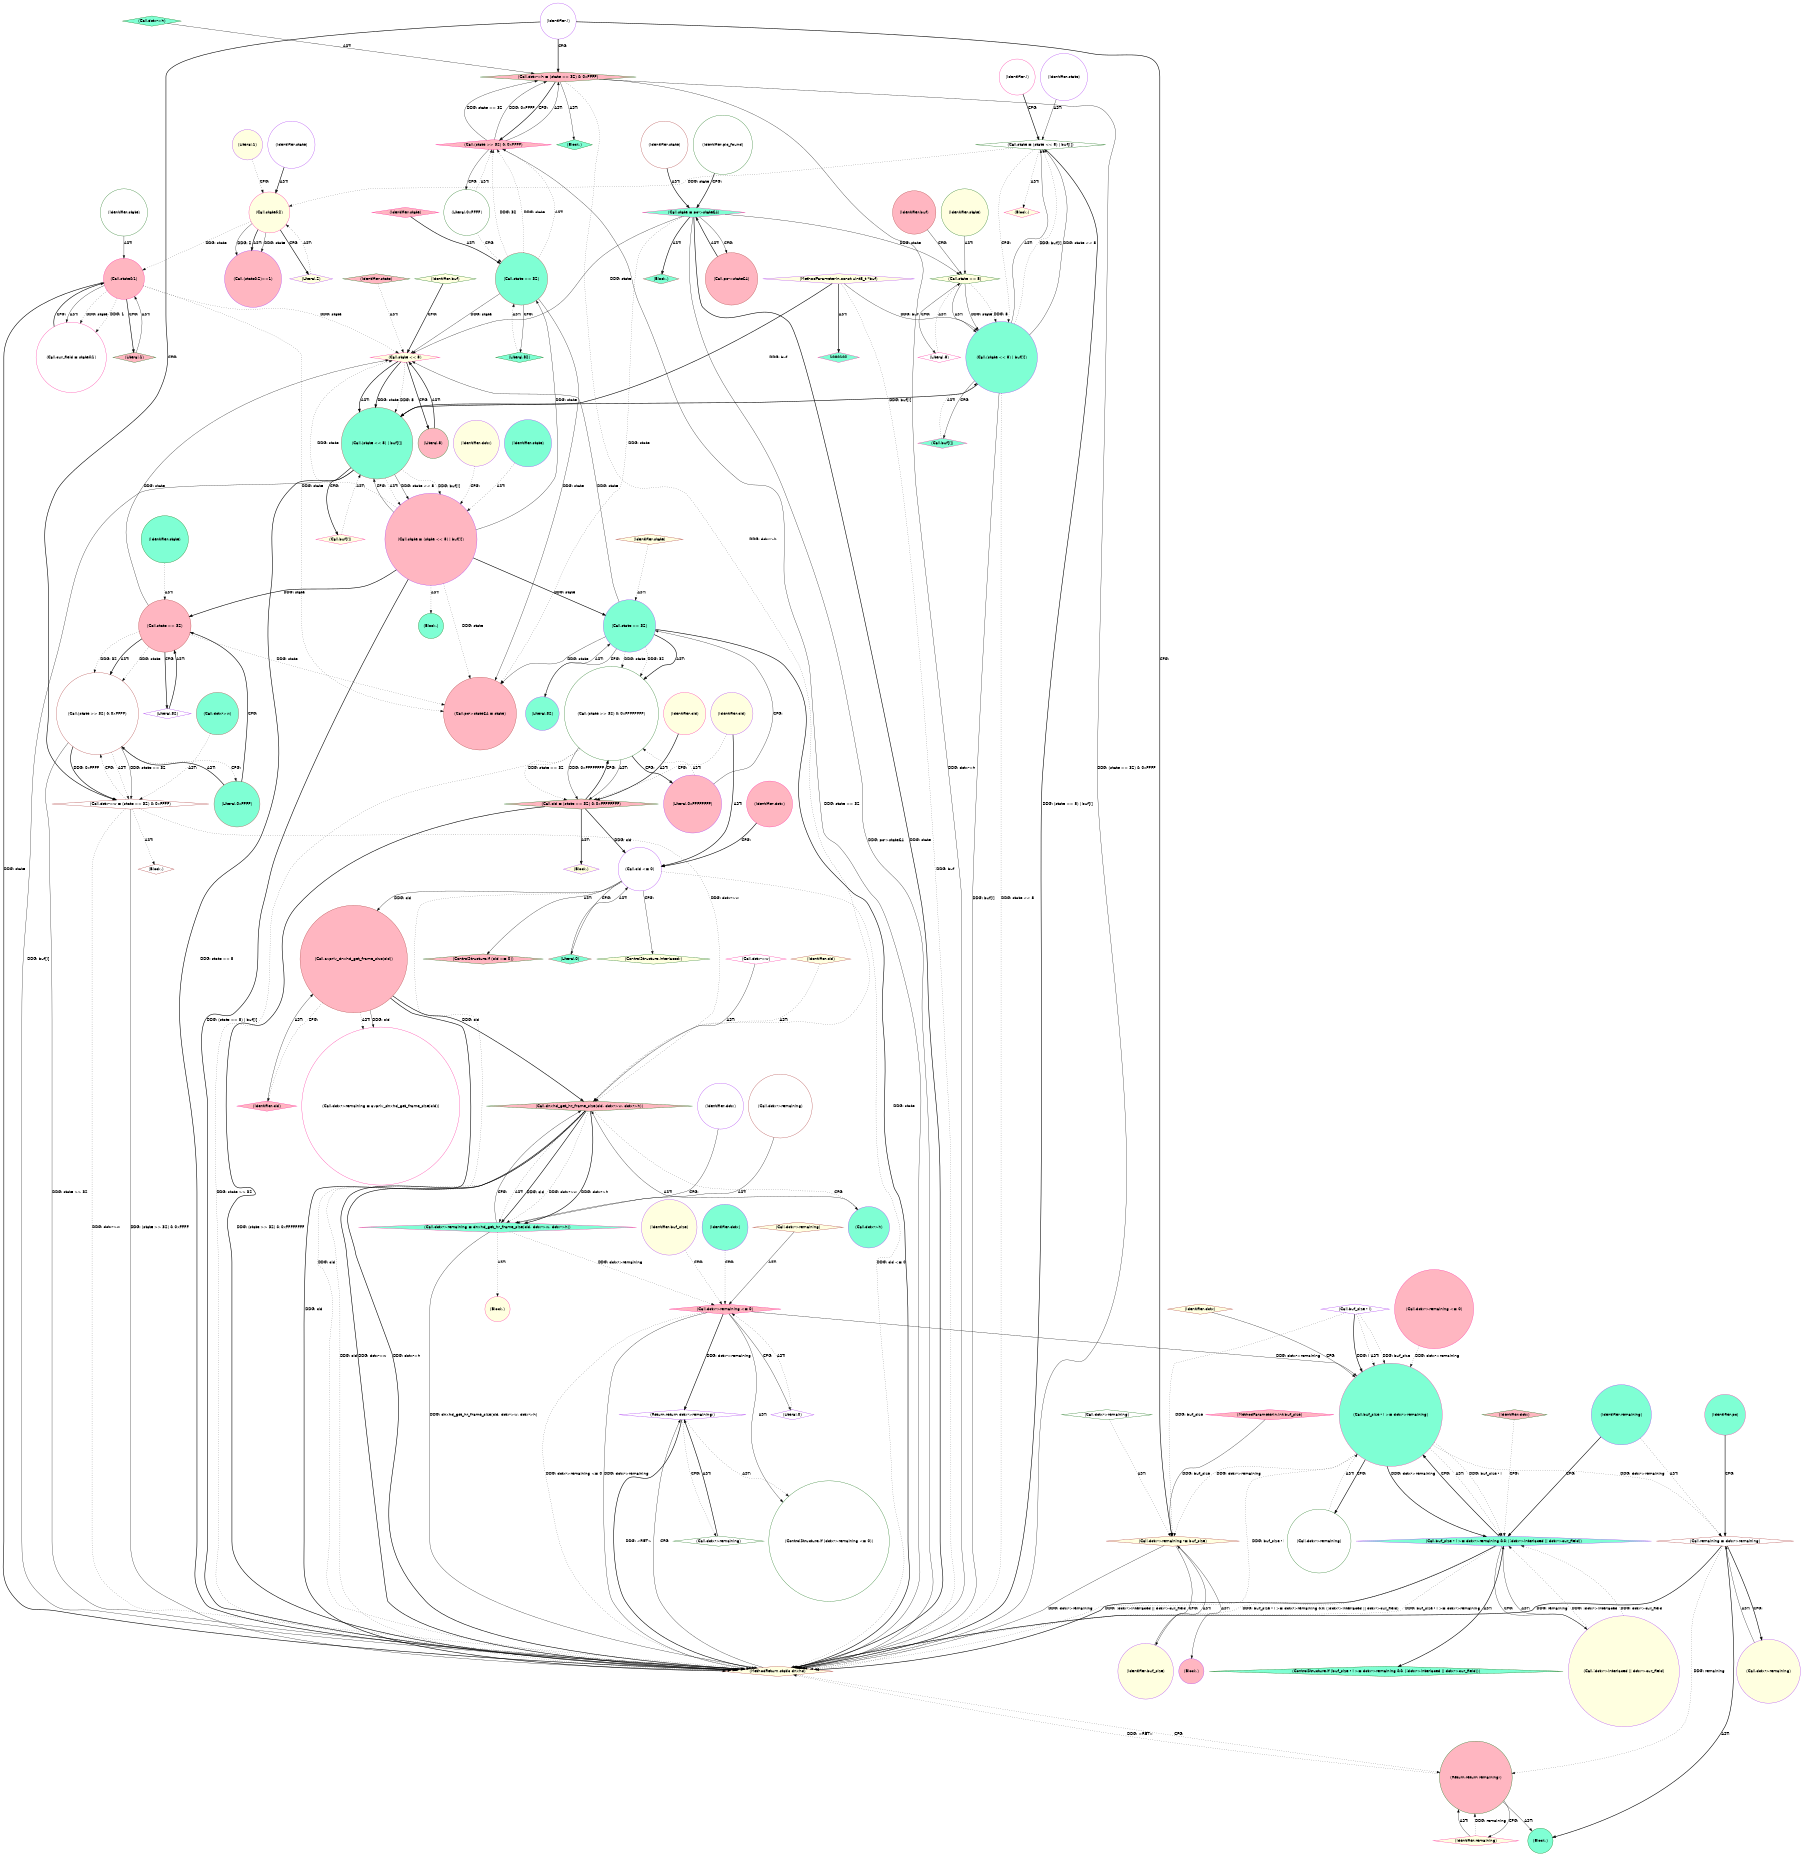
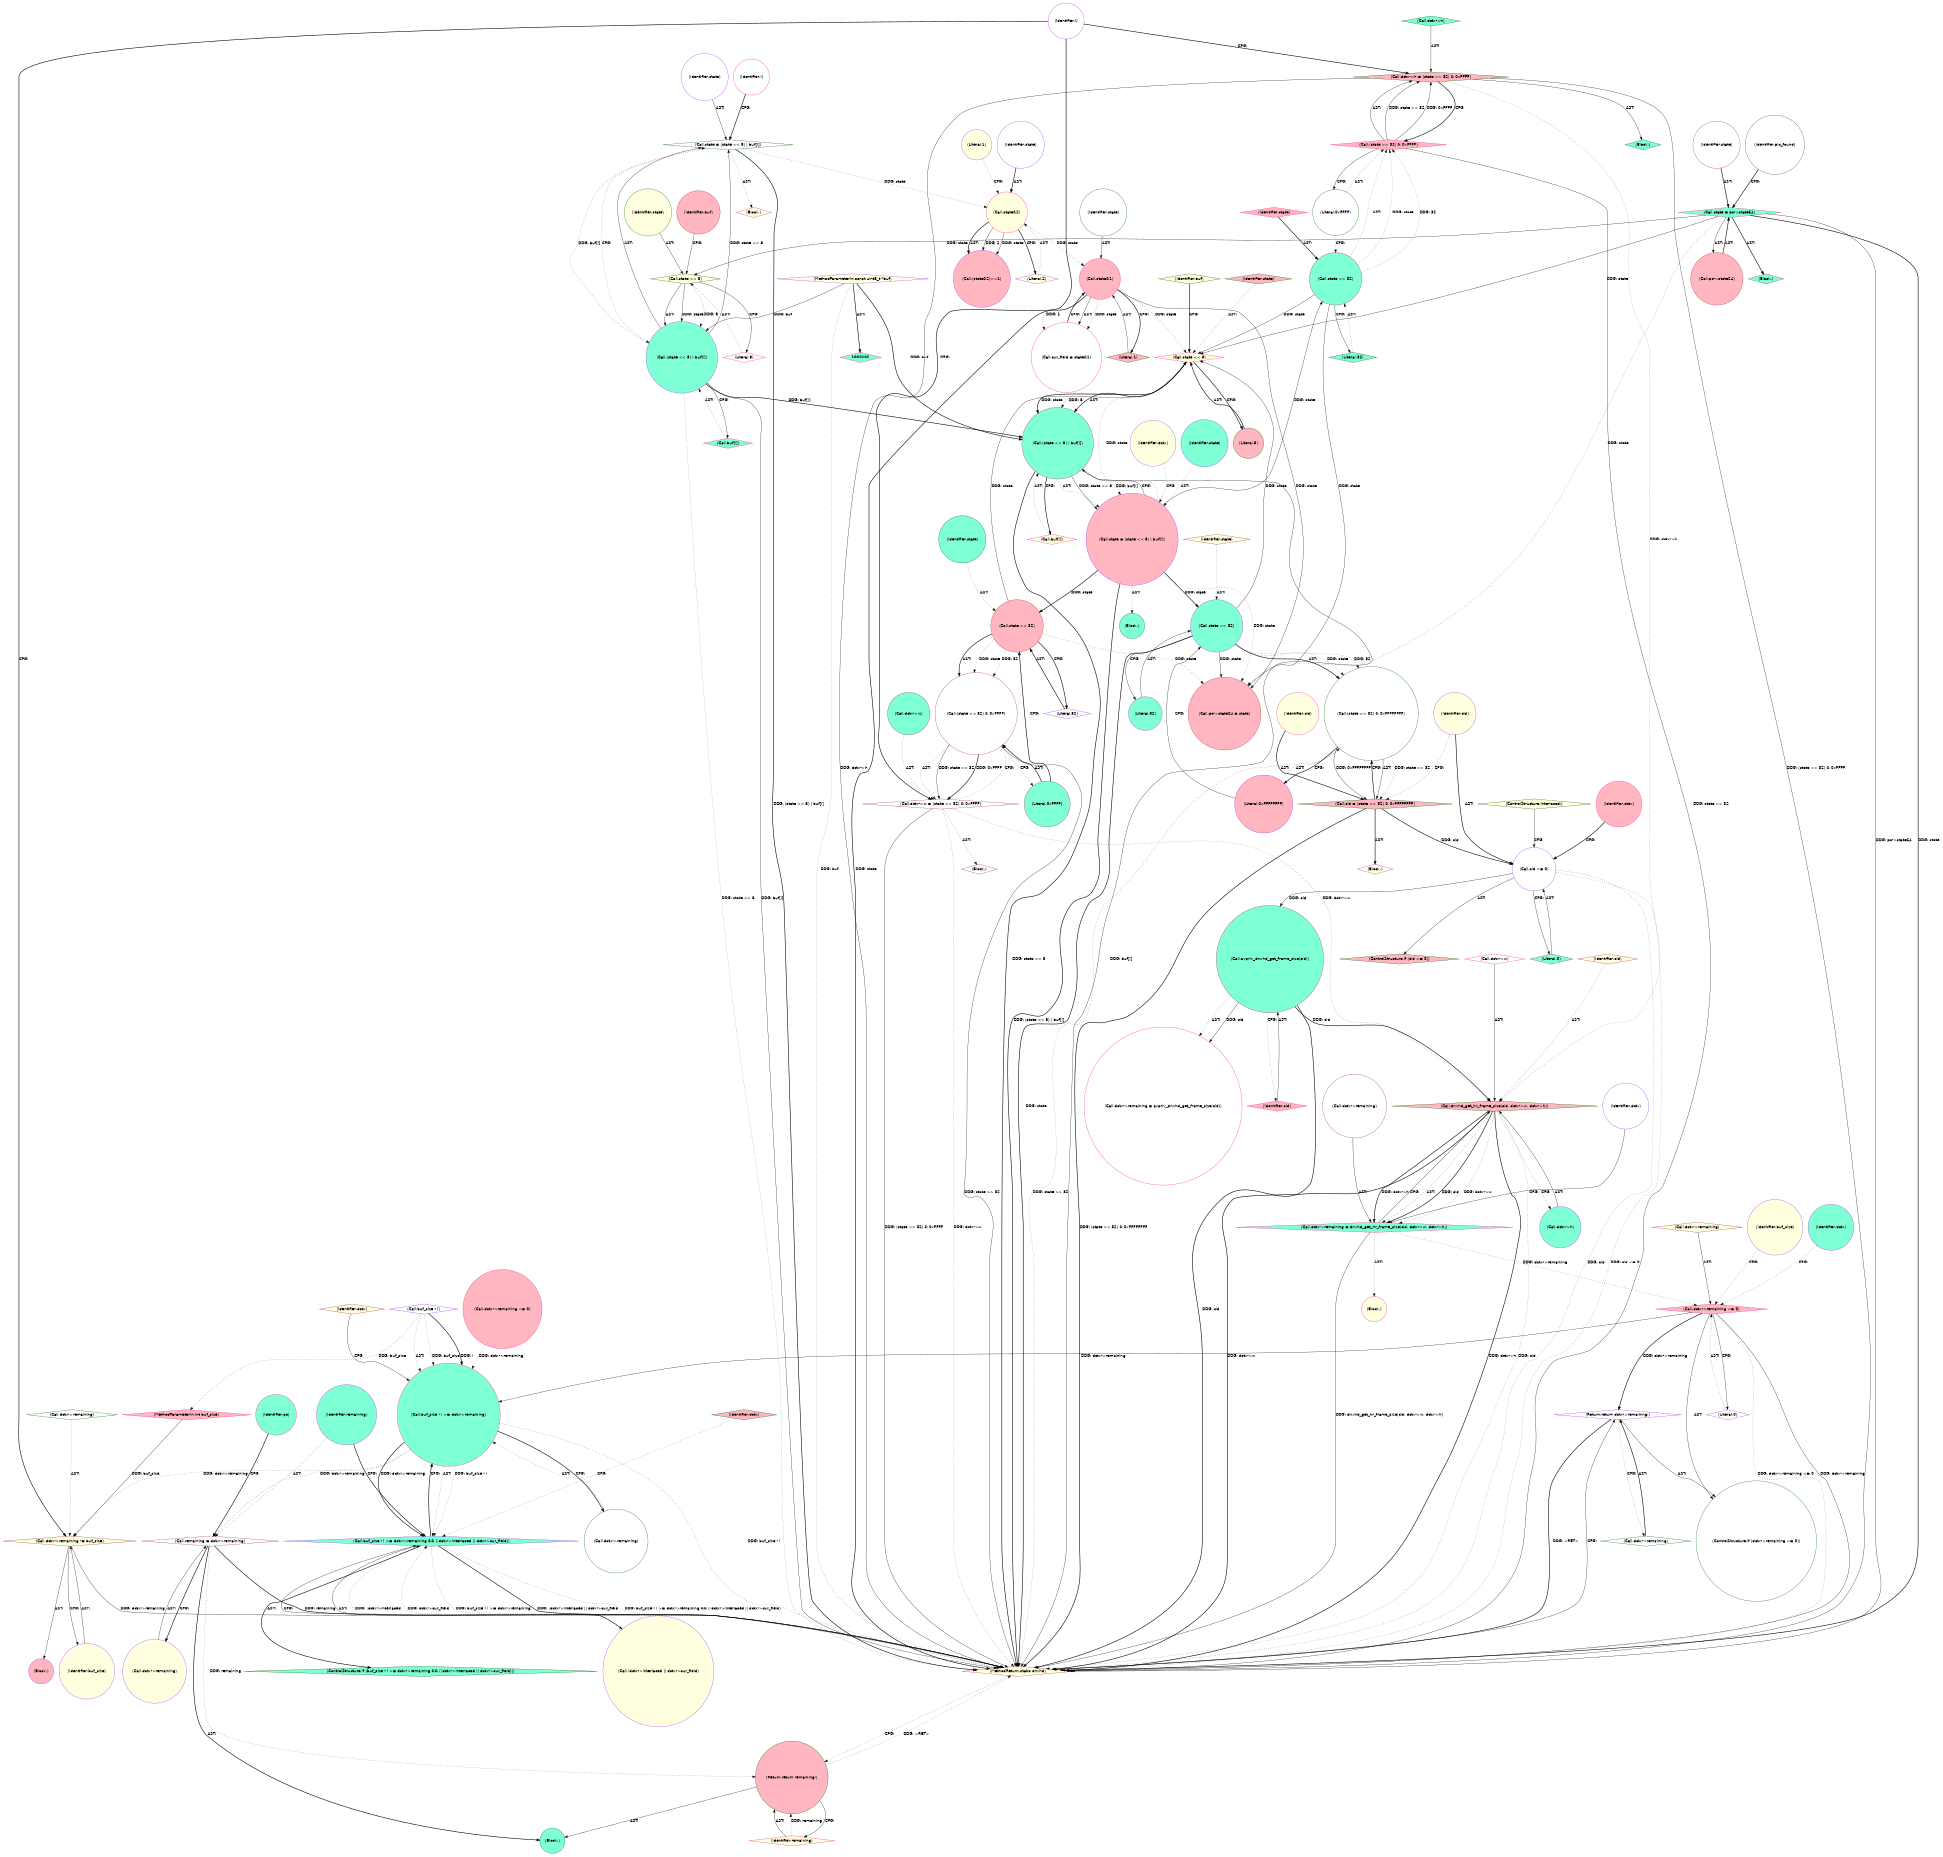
(729, 243) -> (1719, 243)
(302, 492) -> (1279, 425)
(648, 921) -> (1534, 827)
(354, 959) -> (1270, 959)
(1179, 1362) -> (307, 1359)
(729, 1467) -> (1662, 1464)
